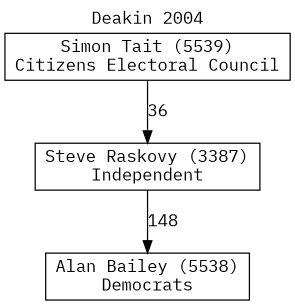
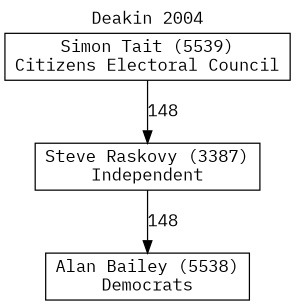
(158, 112) -> (163, 112)
